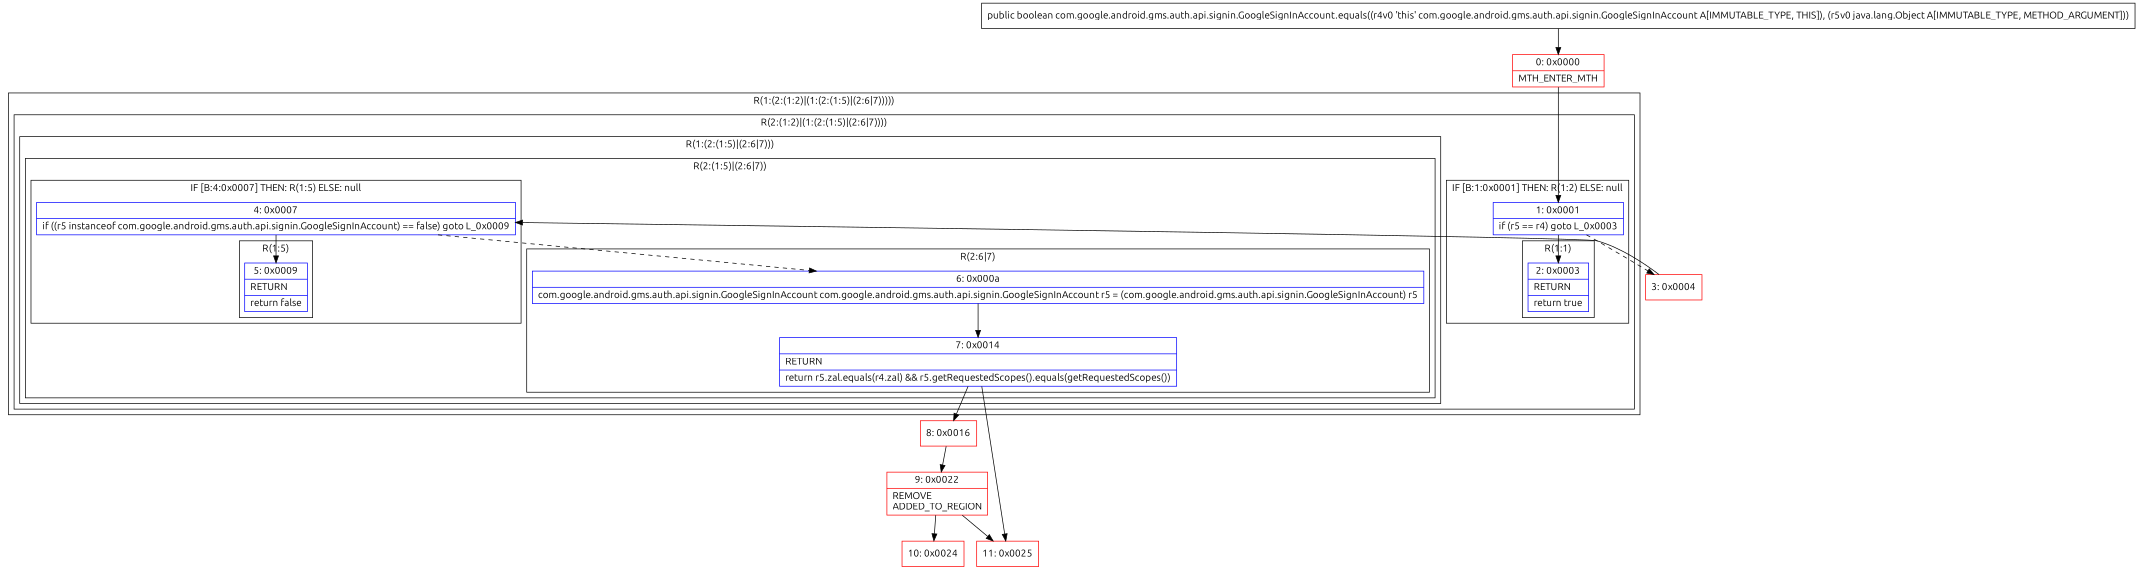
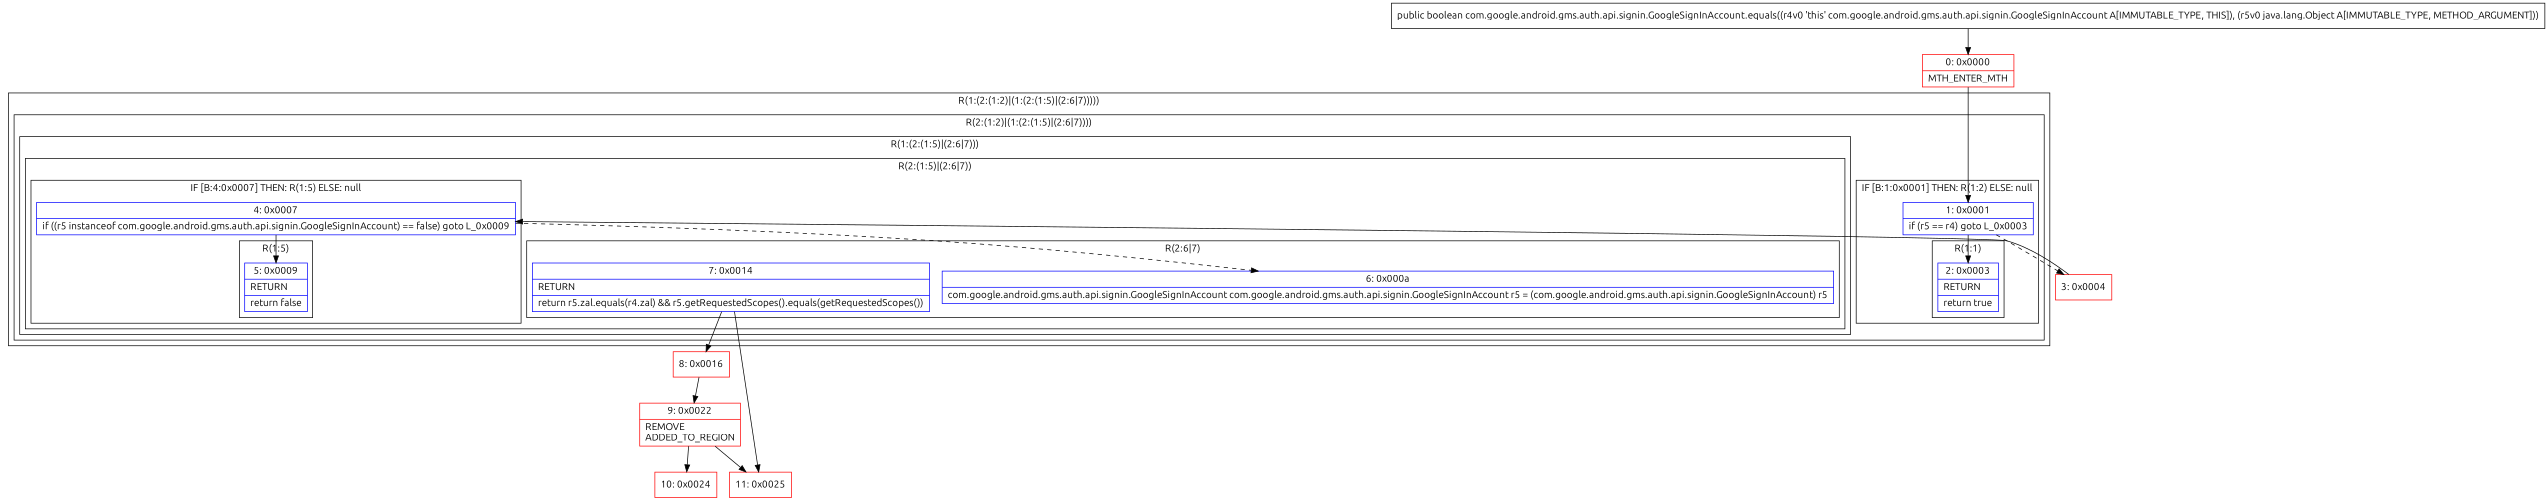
(978, 317) -> none
